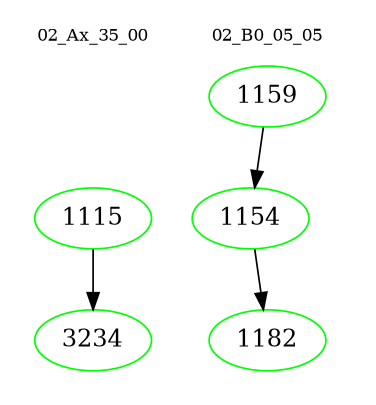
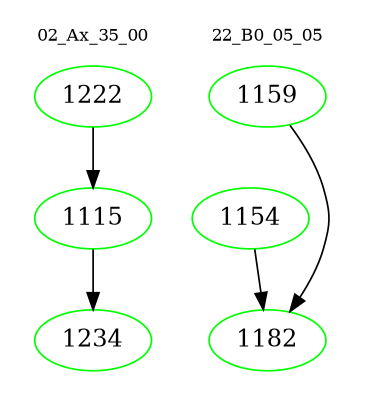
(268, 36) -> (268, 36)
none -> (93, 97)
(260, 149) -> (328, 210)
(93, 340) -> (93, 340)
